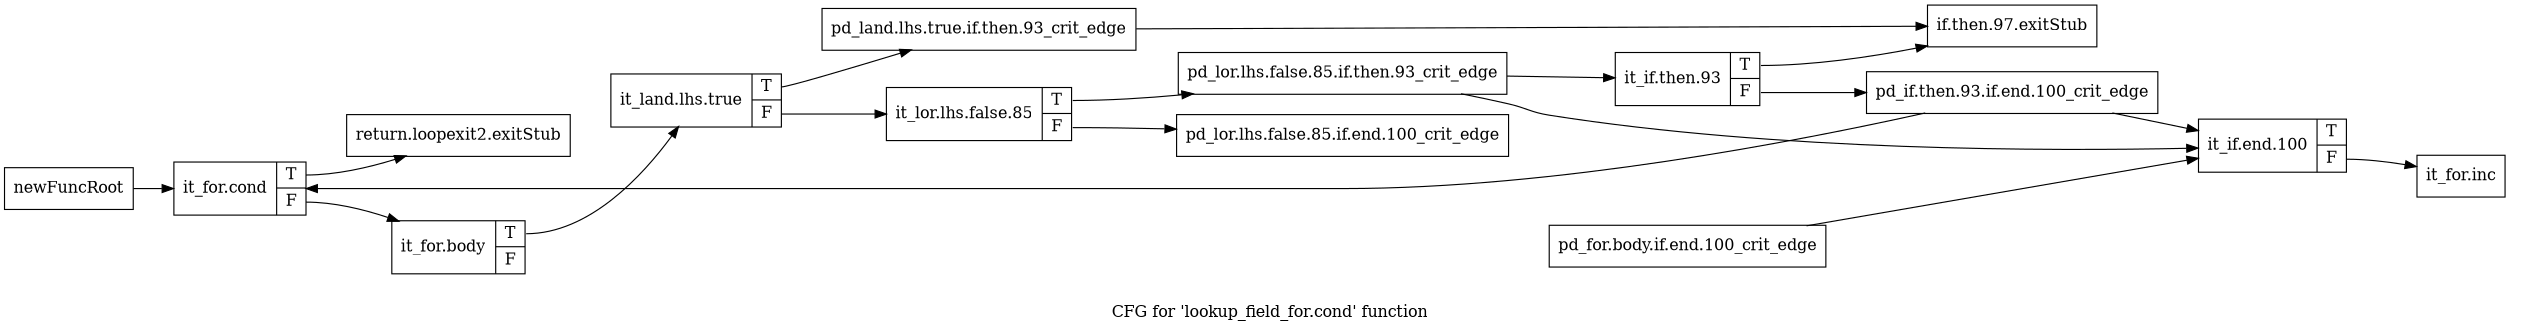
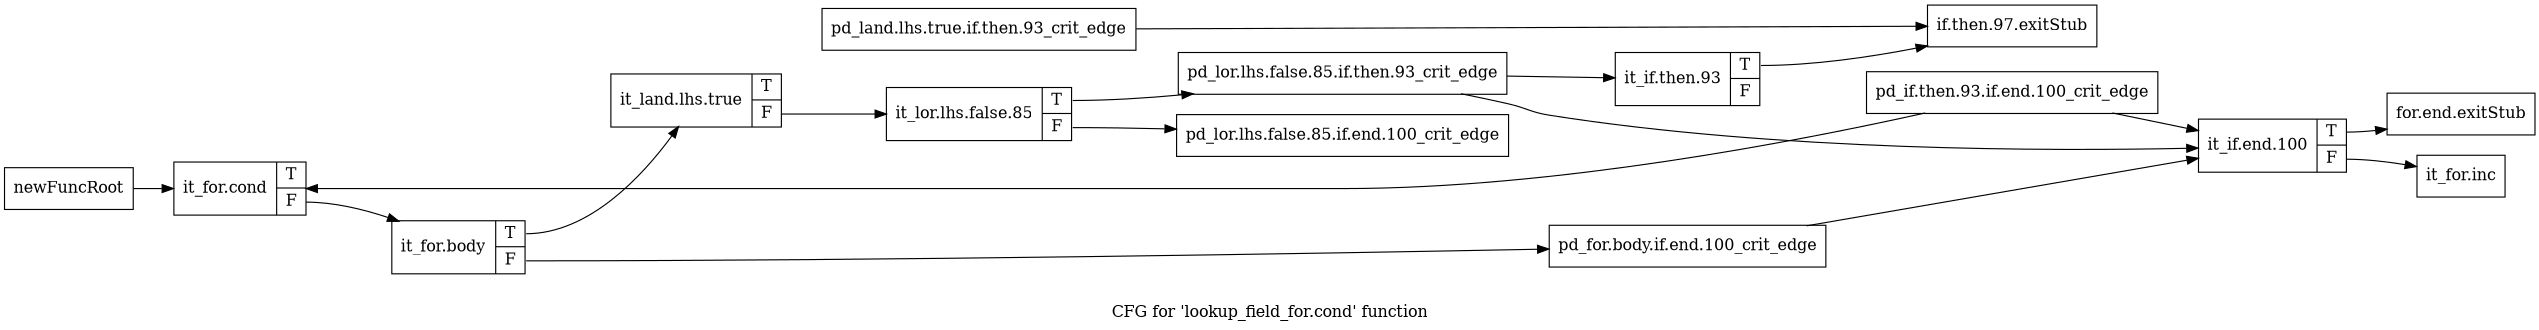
(841, 71) -> none
(1808, 93) -> none
none -> (2461, 114)
(458, 136) -> none
none -> (1032, 257)
